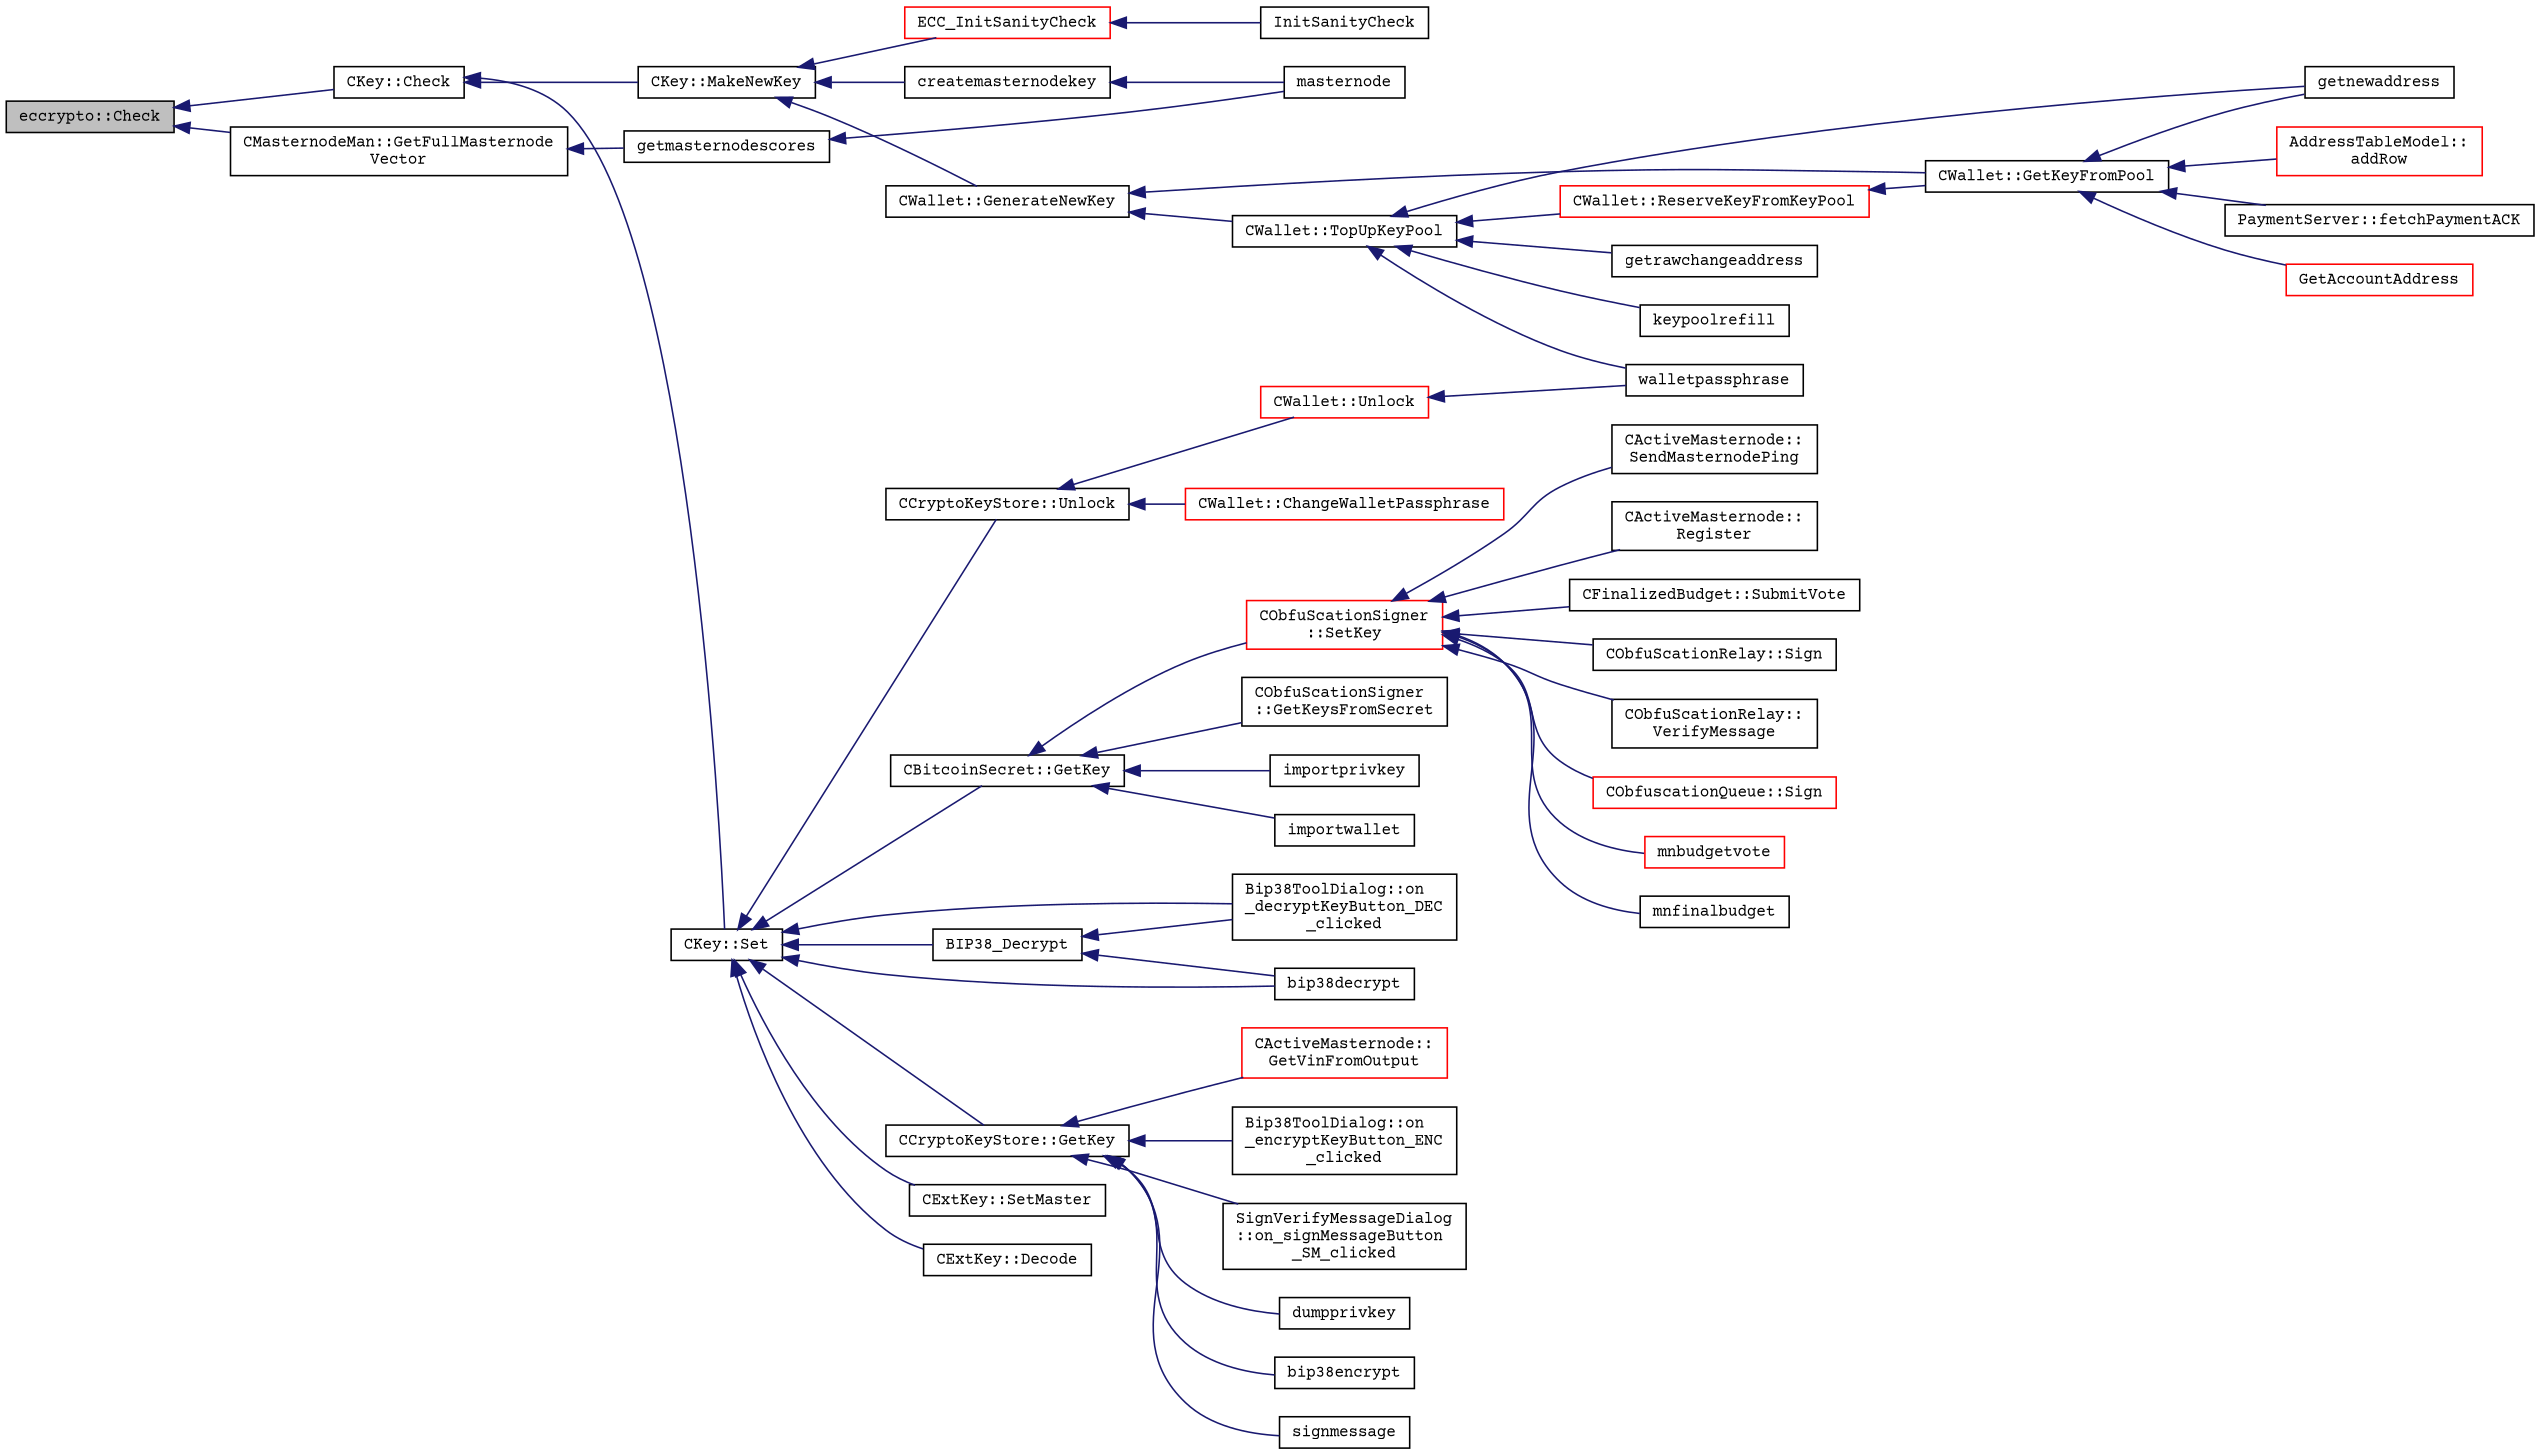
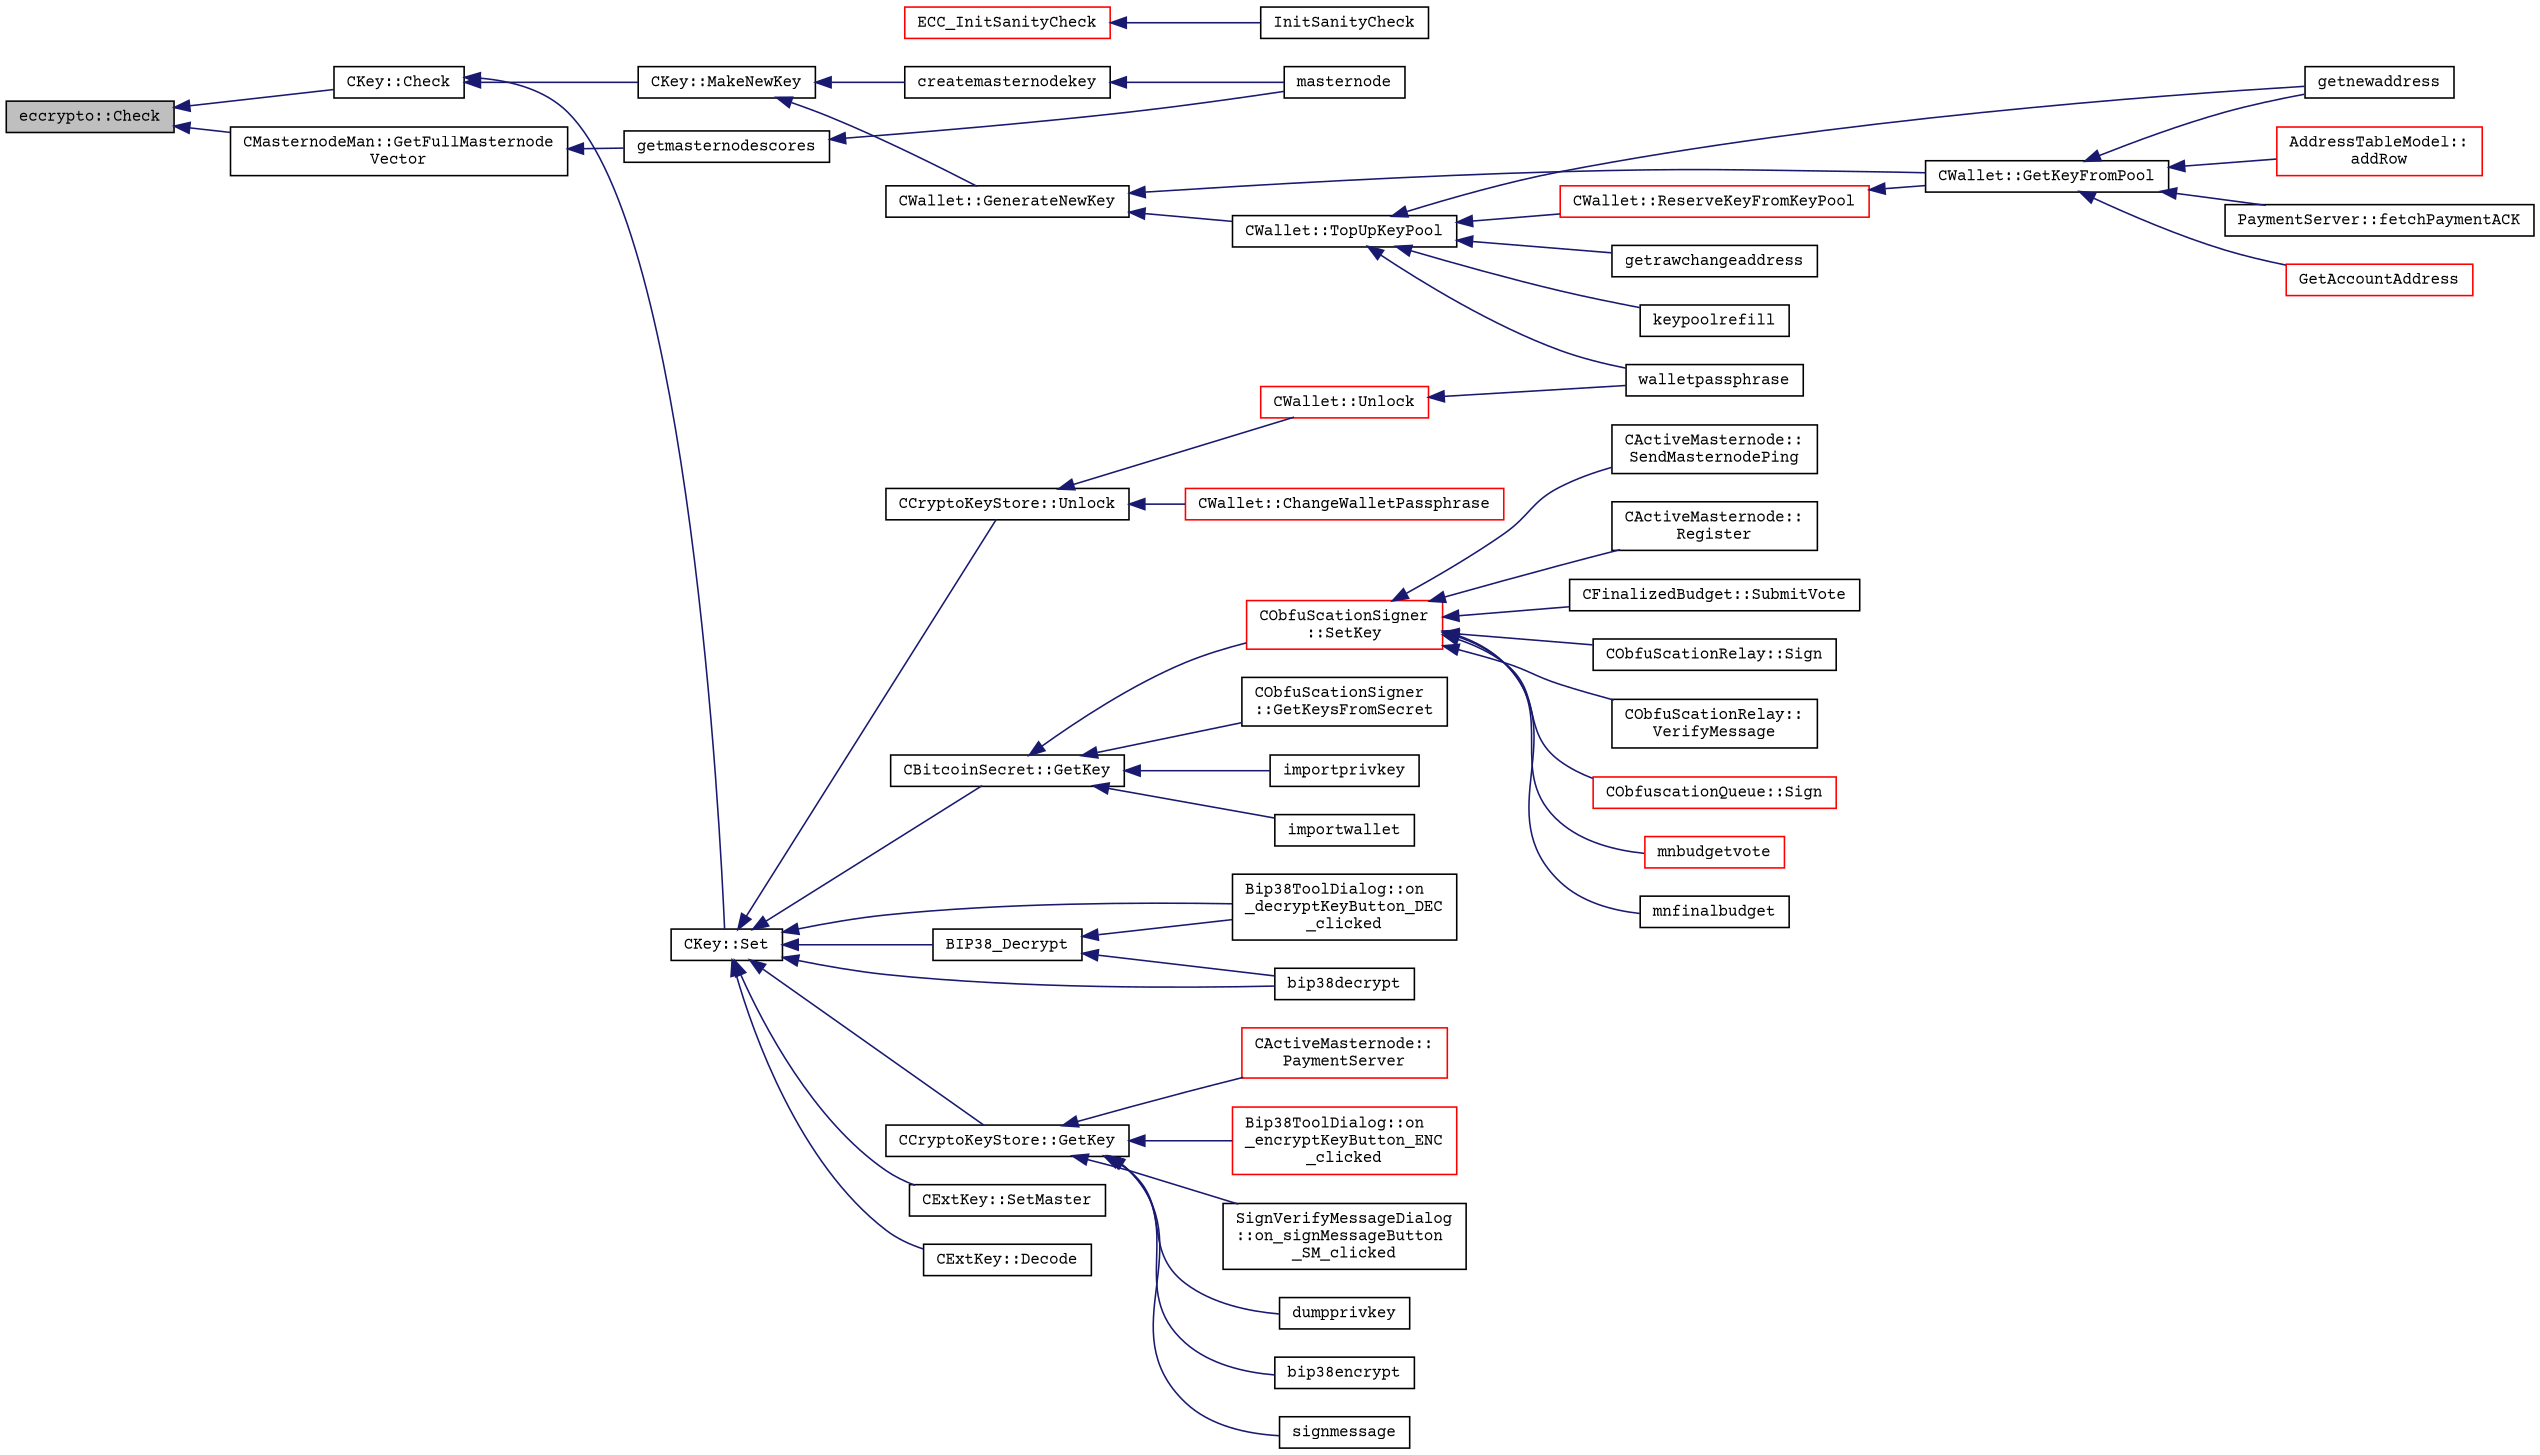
(875, 51) -> none
(1345, 1053) -> (1345, 1053)
(1345, 1141) -> (1345, 1141)
